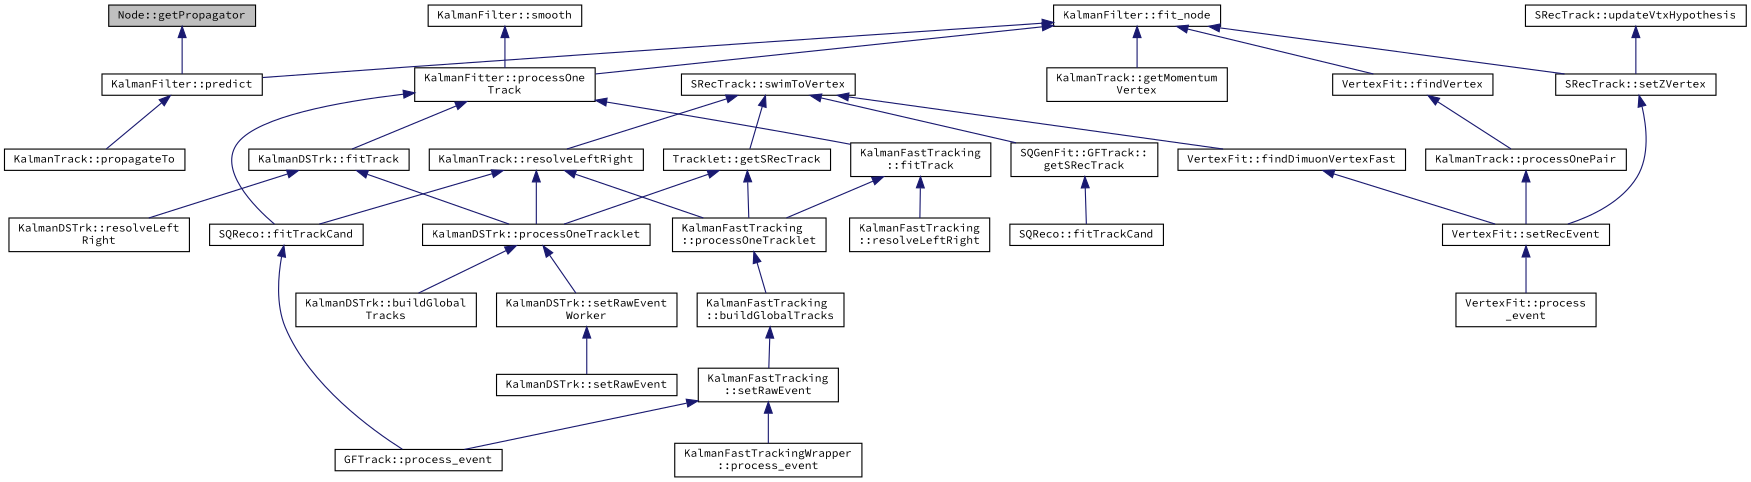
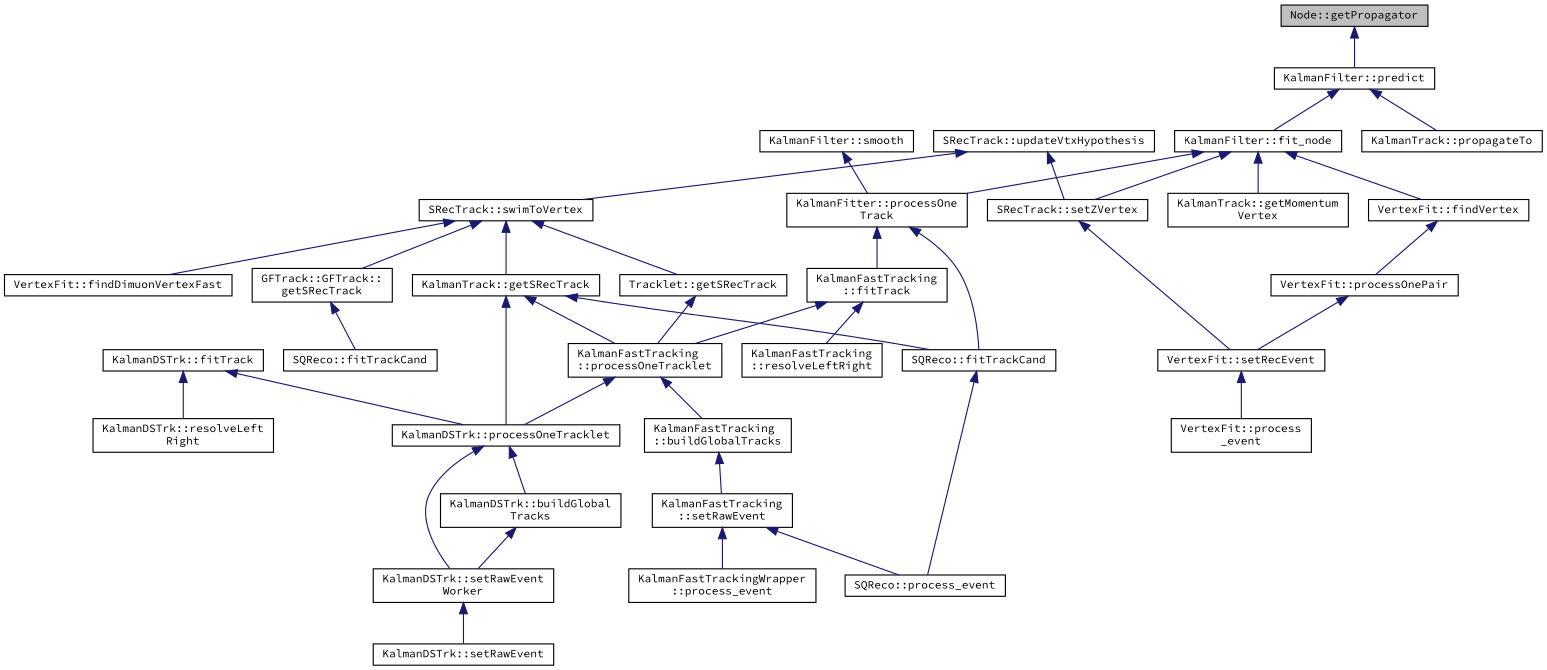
(652, 50) -> (1301, 113)
(404, 128) -> none
(536, 160) -> (506, 285)
(1084, 160) -> (322, 285)
(1526, 160) -> (1365, 285)
none -> (769, 176)
(1414, 199) -> none
(629, 202) -> (564, 404)
(419, 460) -> (925, 586)
none -> (493, 552)
